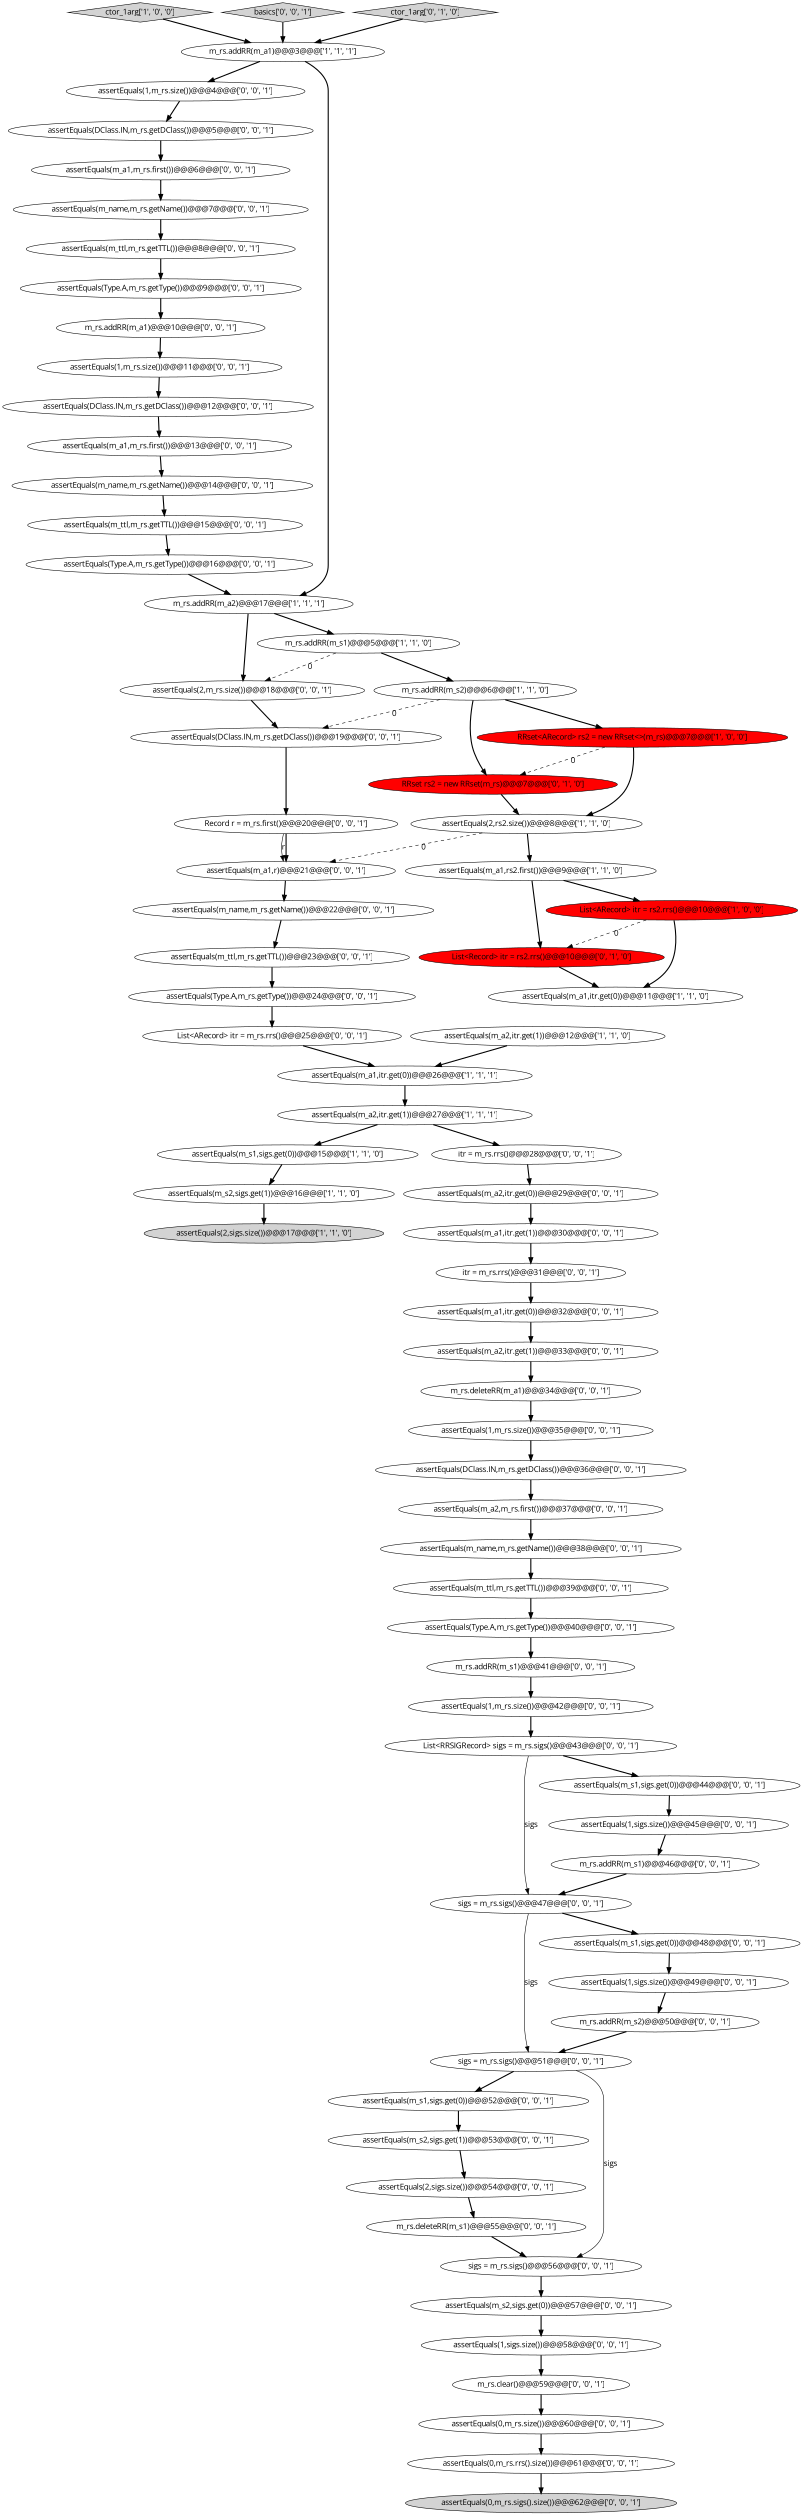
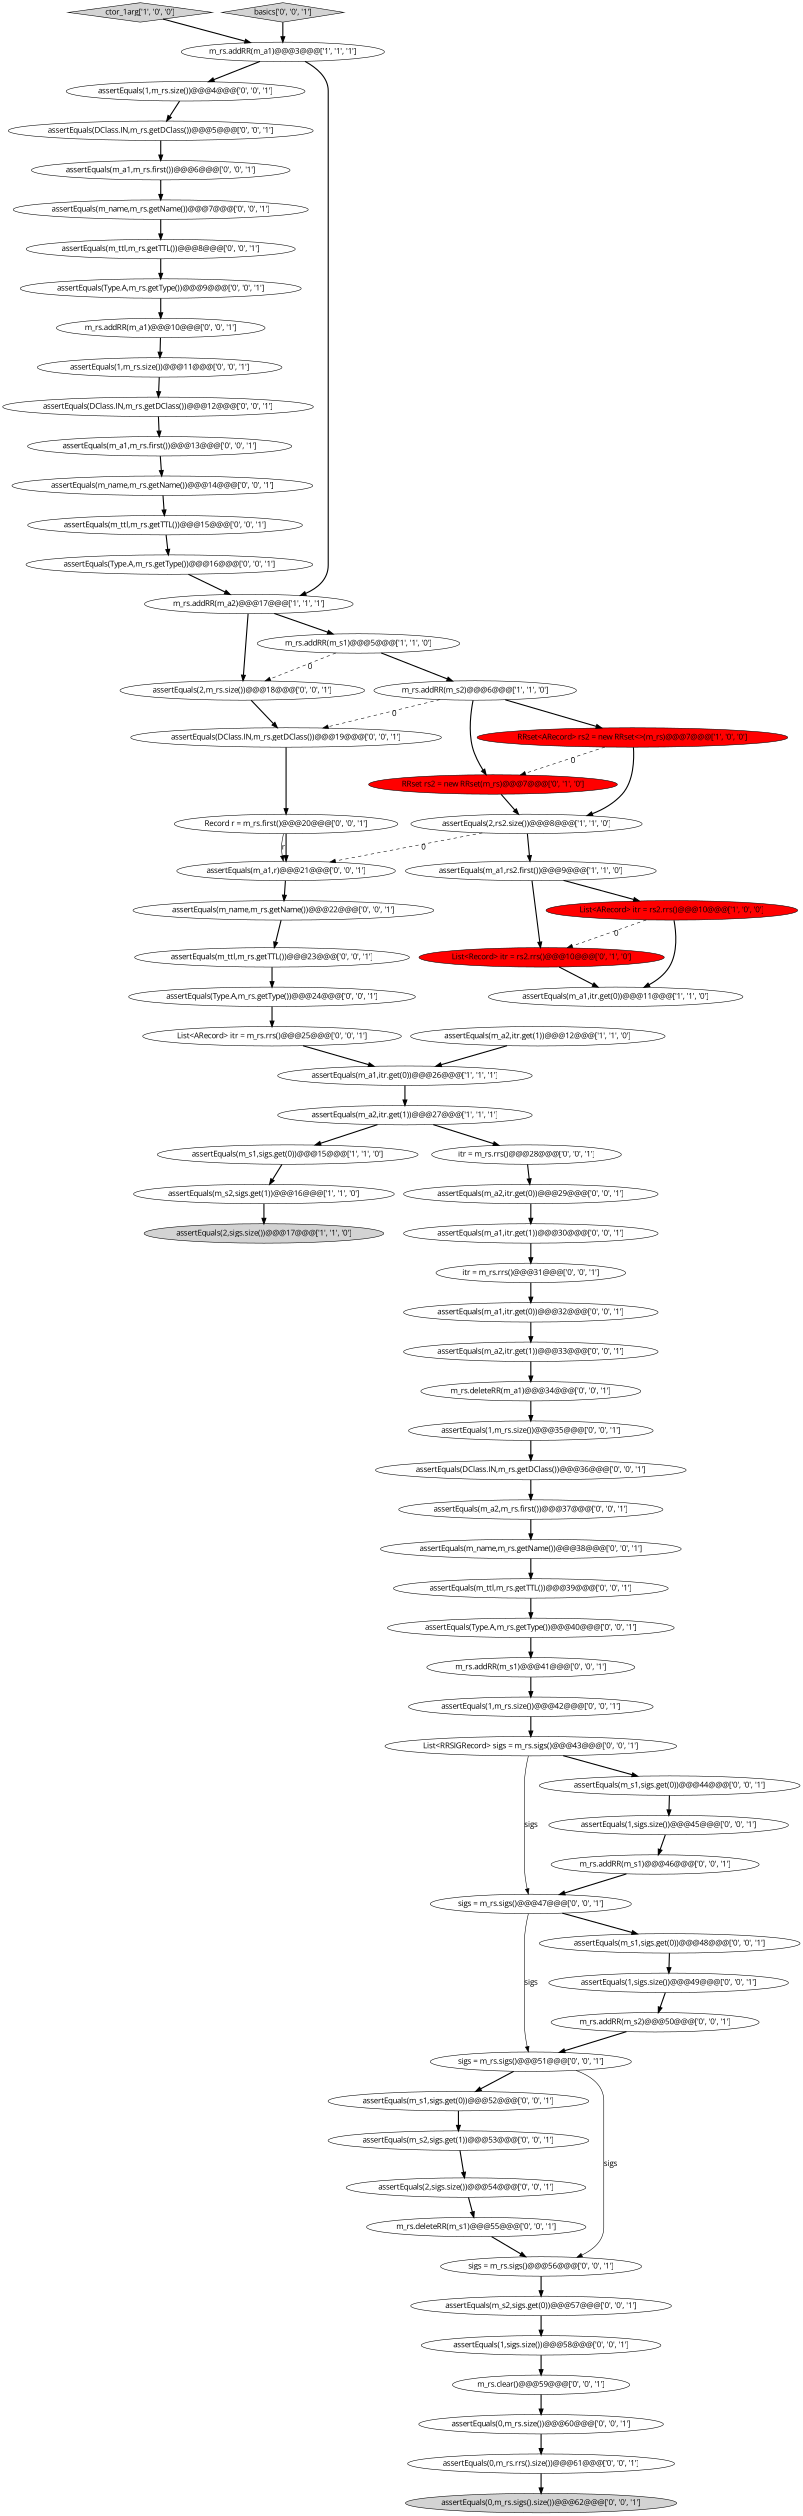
(425, 12) -> none
